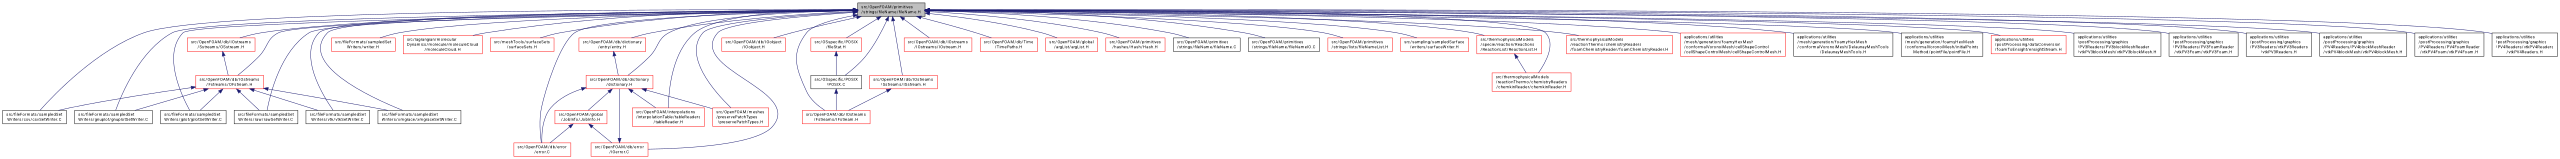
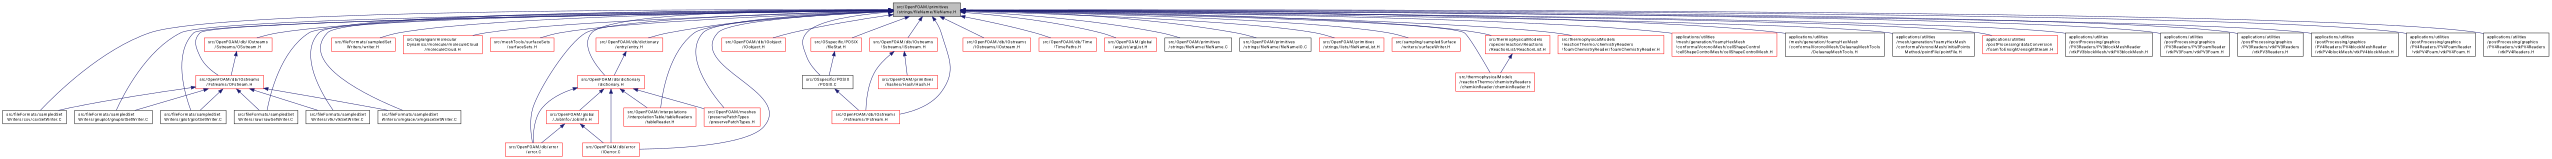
(1025, 20) -> (906, 66)
(620, 114) -> (611, 118)
